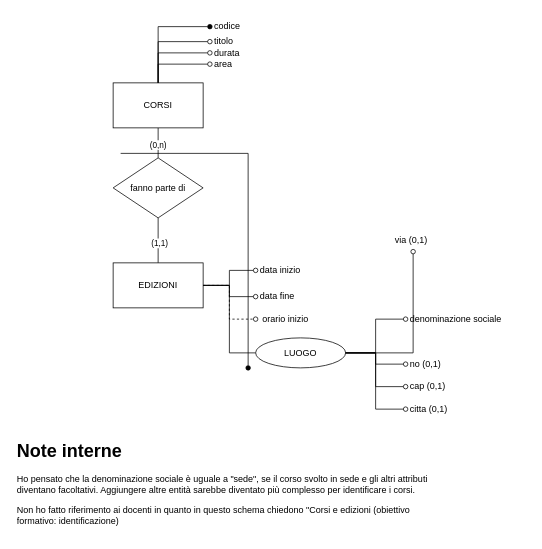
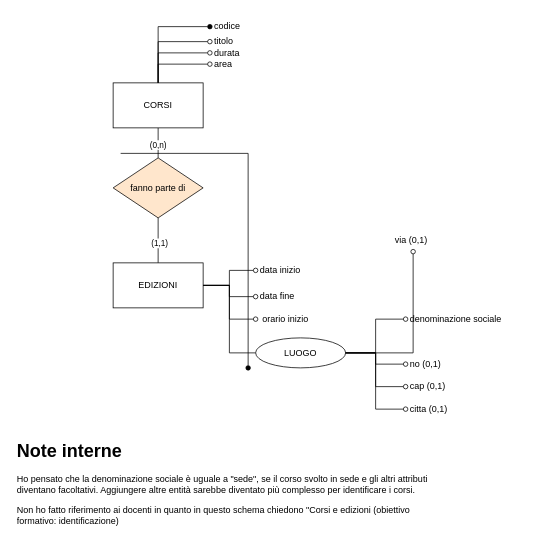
(158, 188) -> (158, 188)
(241, 319) -> (241, 319)
